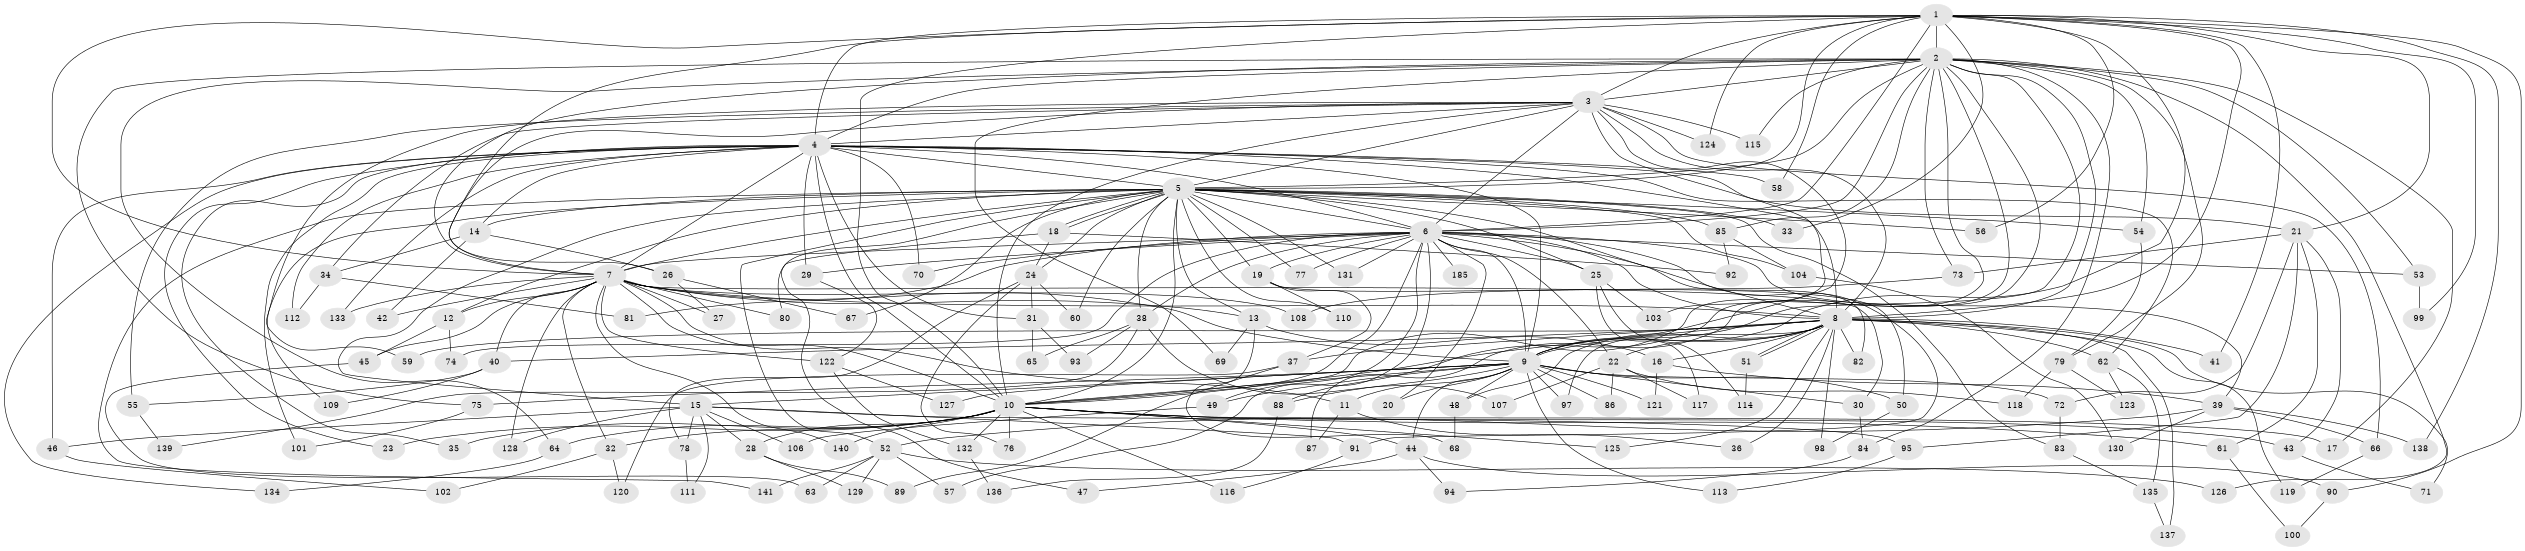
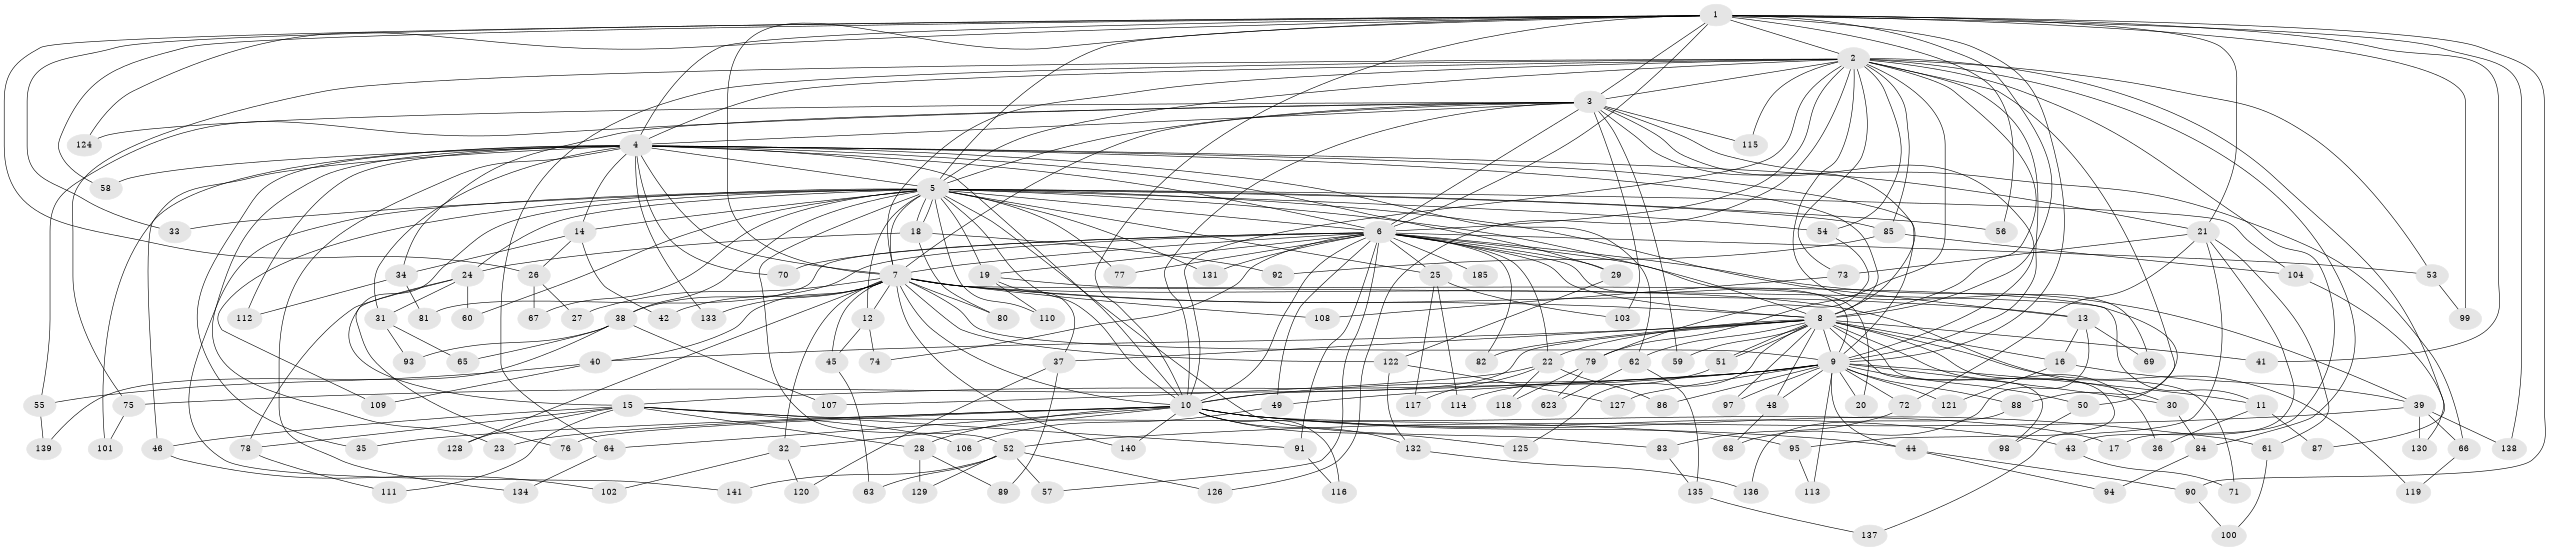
(2128, 406) -> (1549, 406)
(1083, 492) -> none
